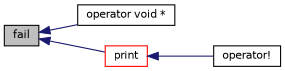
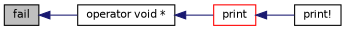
(78, 47) -> (200, 15)
(247, 56) -> (318, 15)
